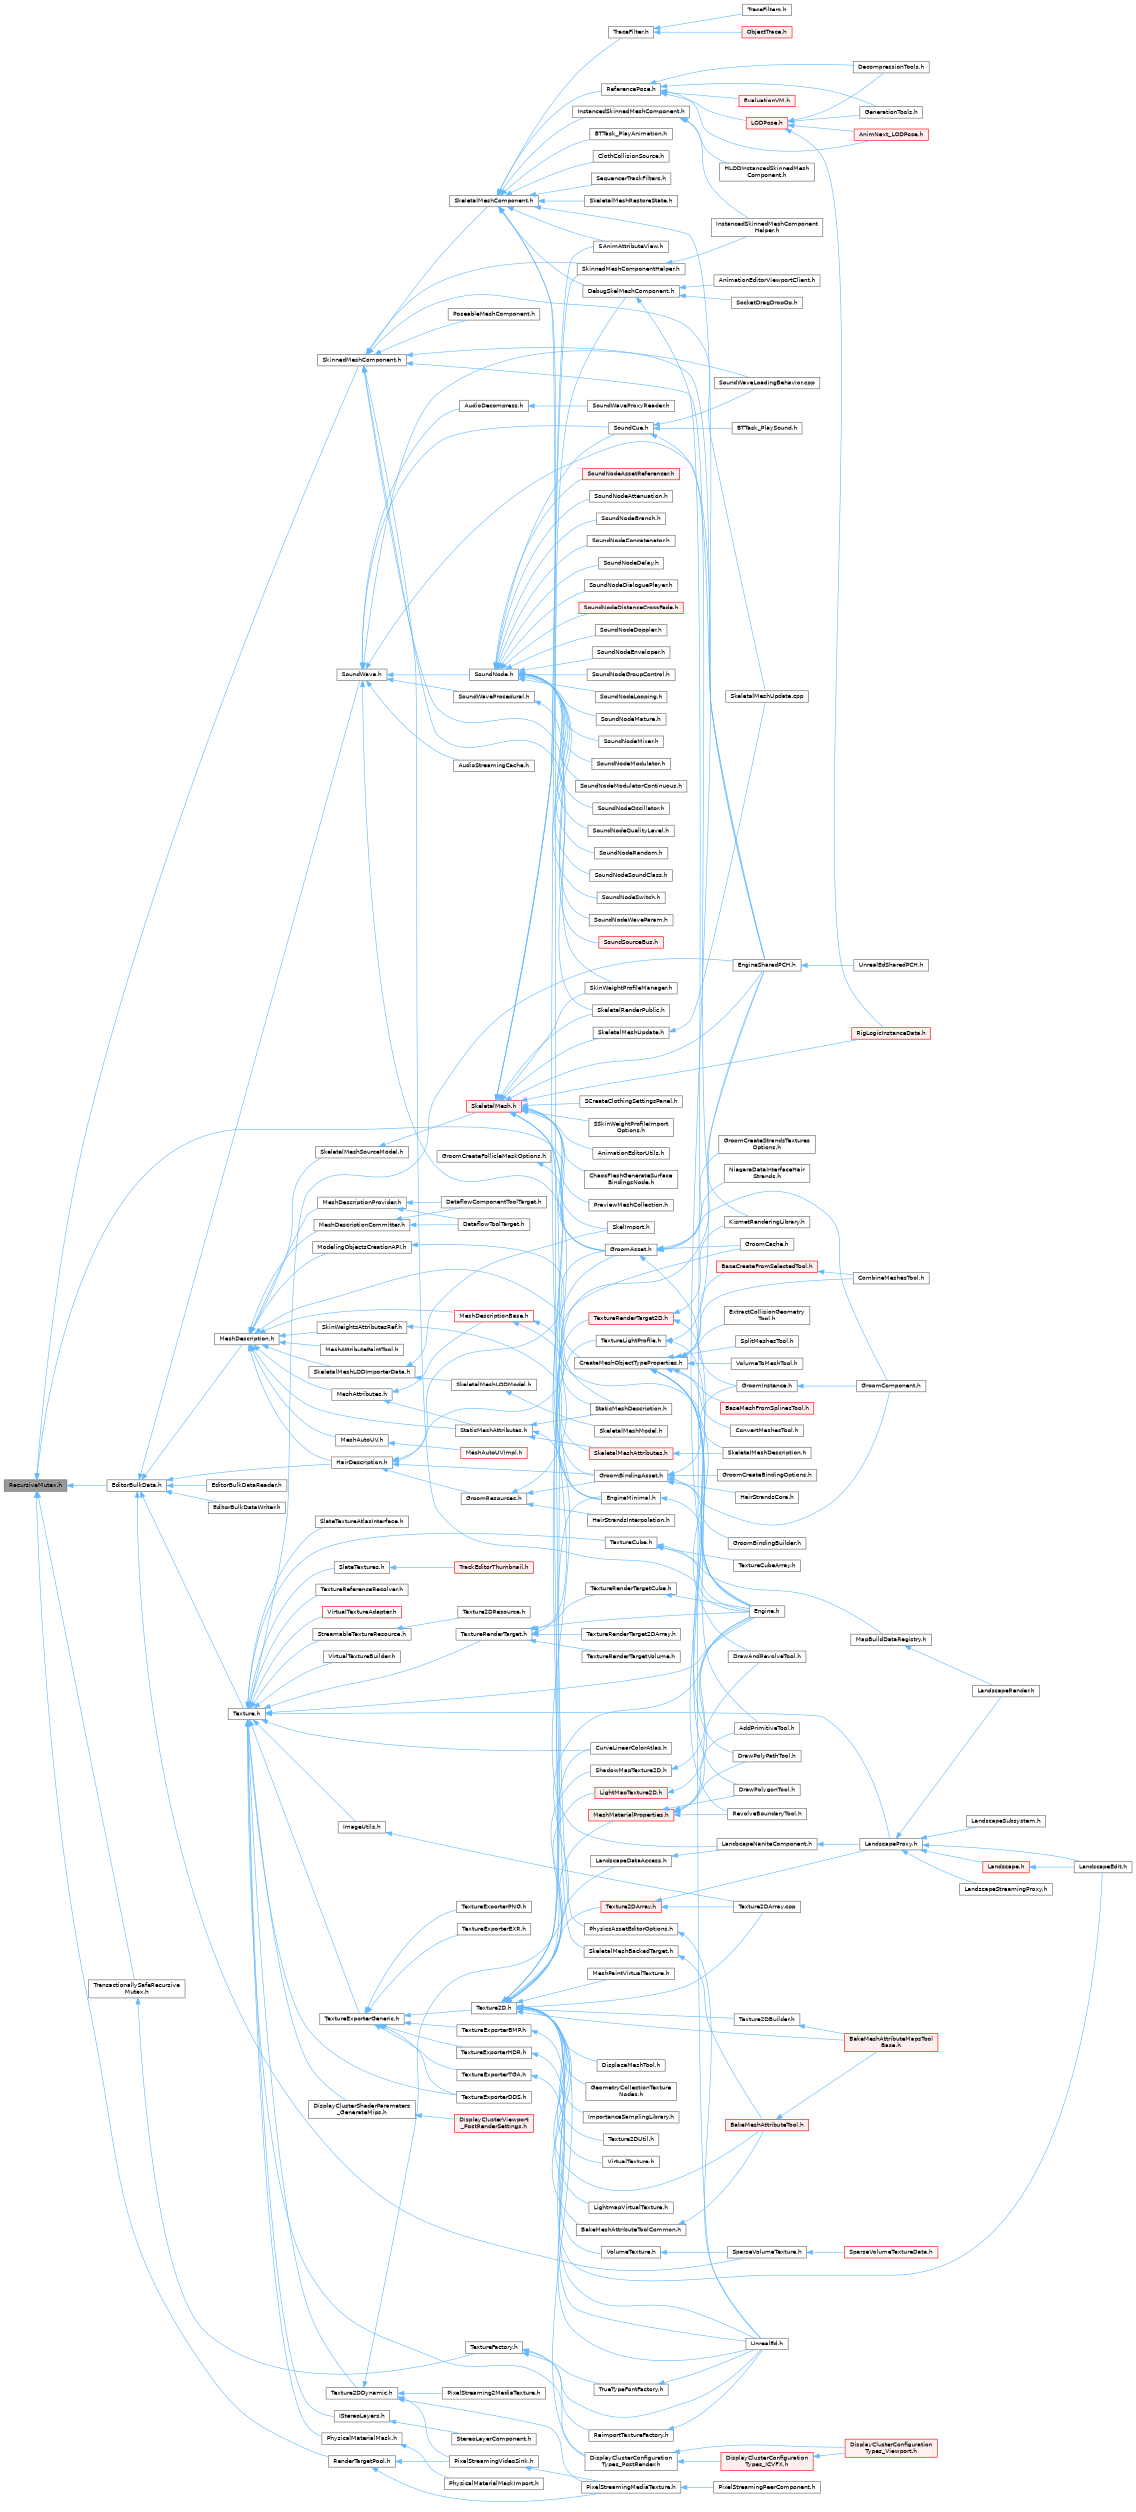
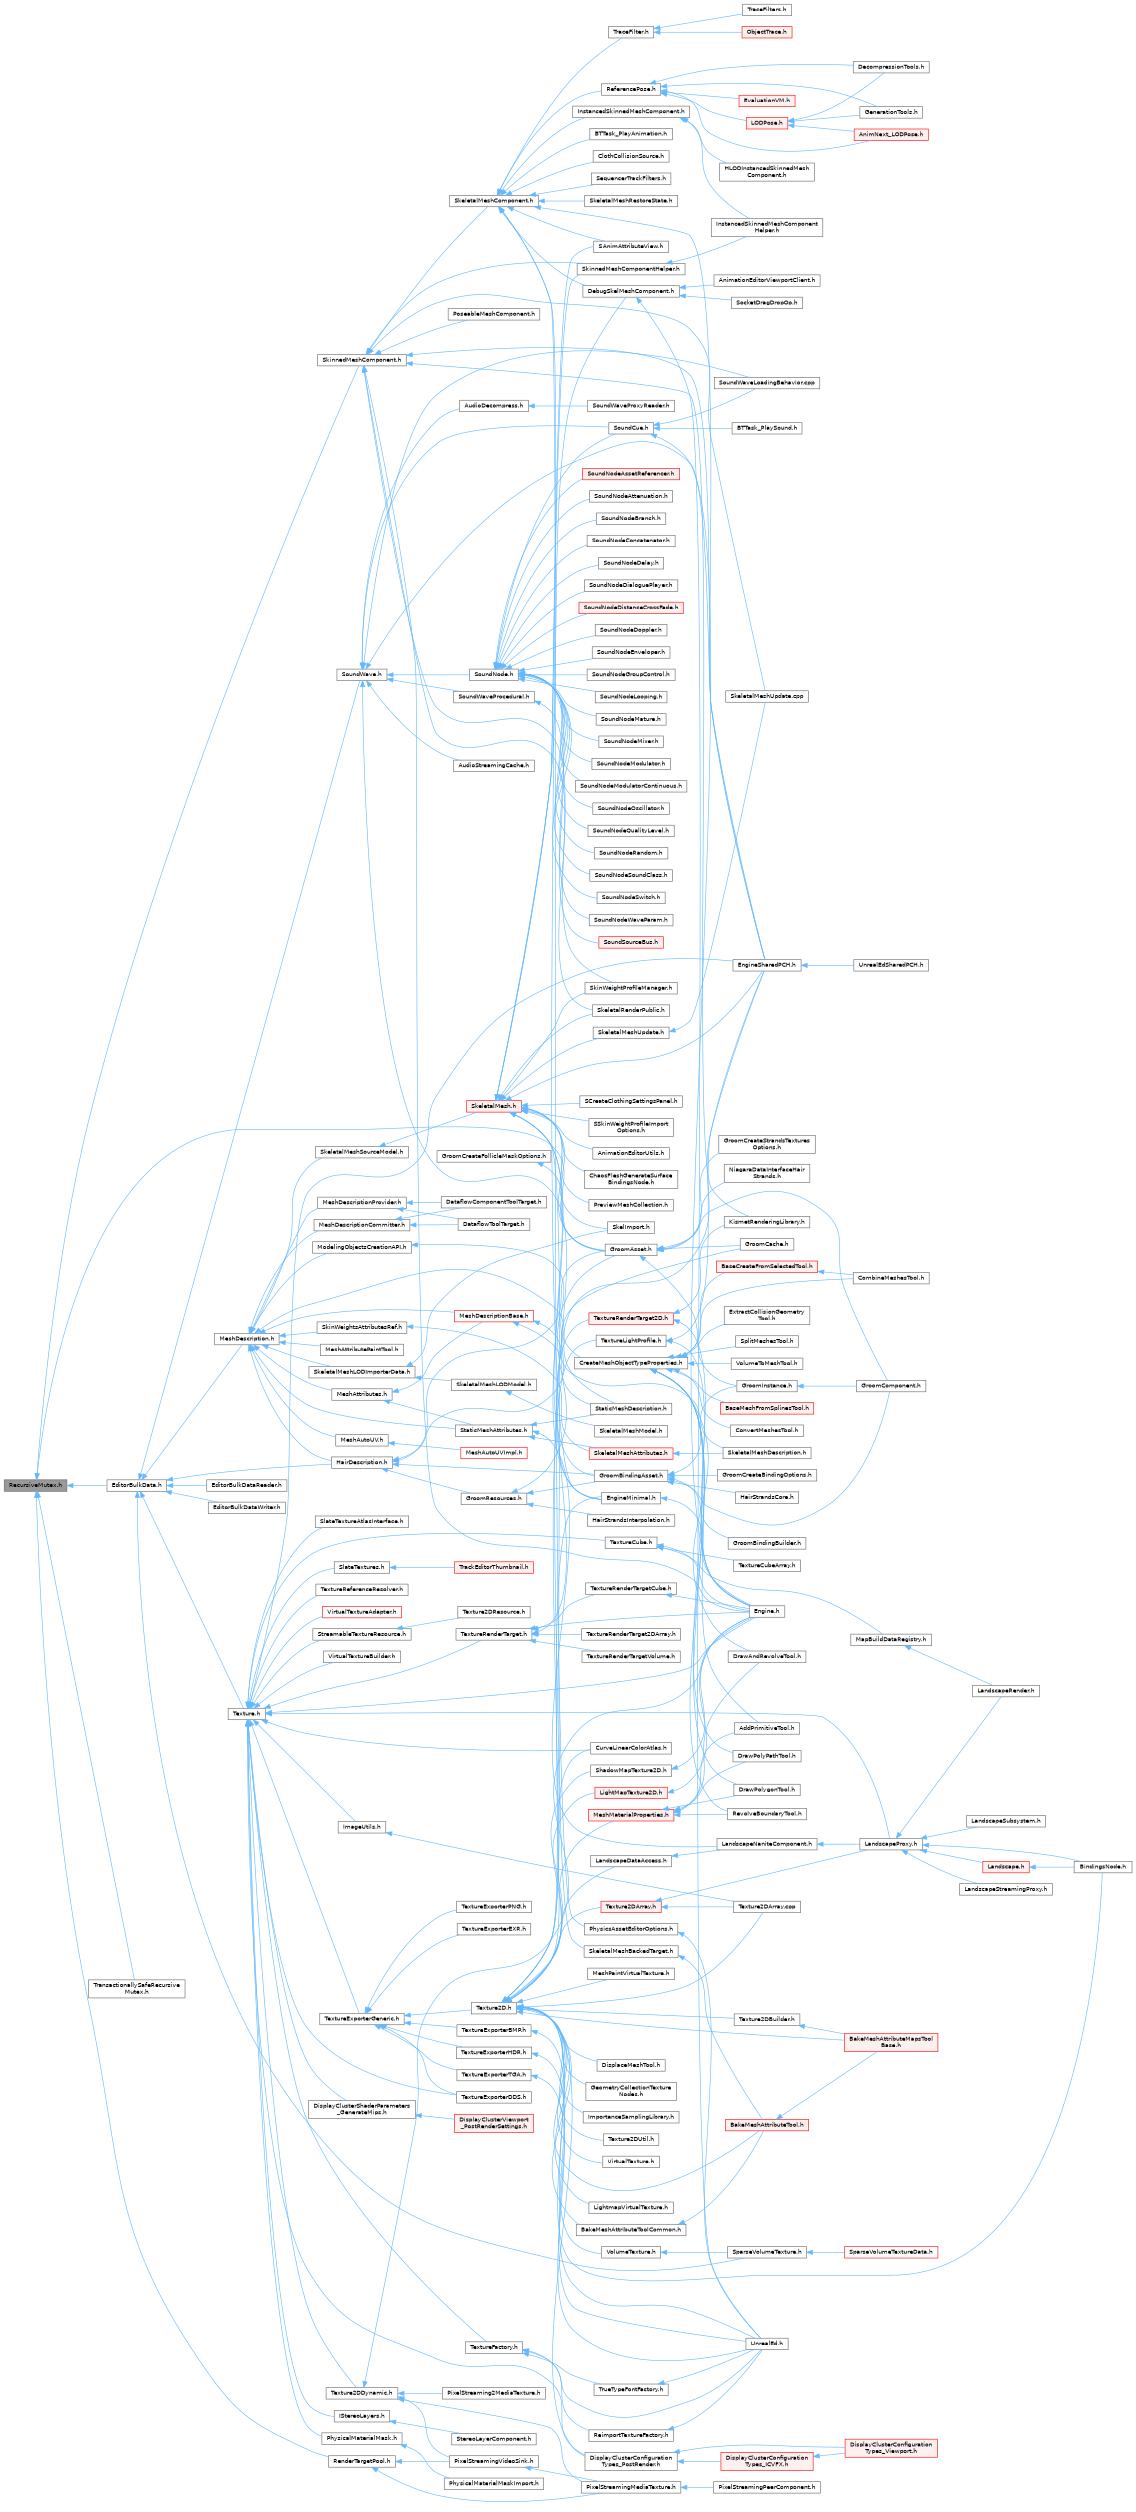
(891, 1033) -> none
(1103, 1867) -> (1103, 1867)
(189, 2308) -> (292, 2066)
